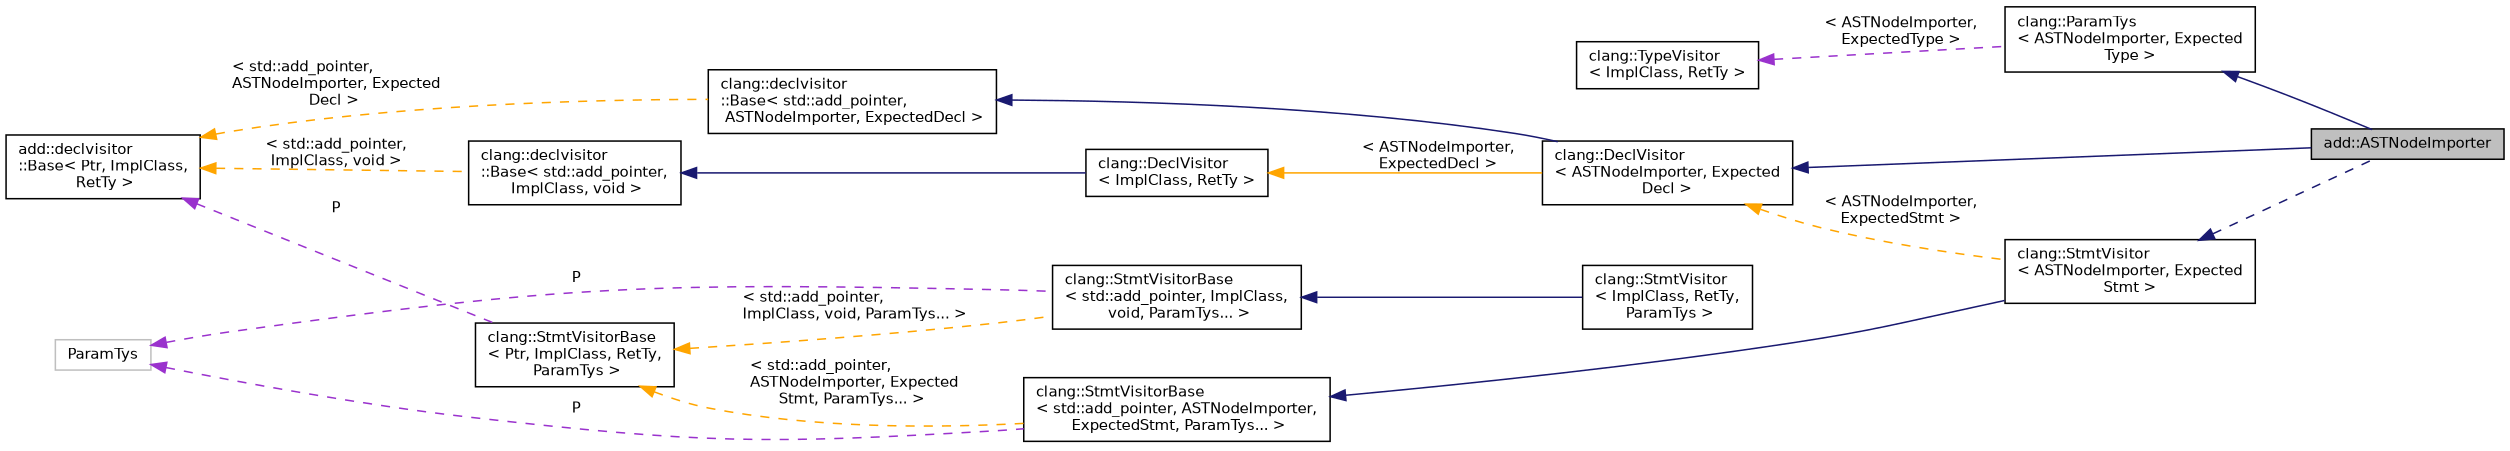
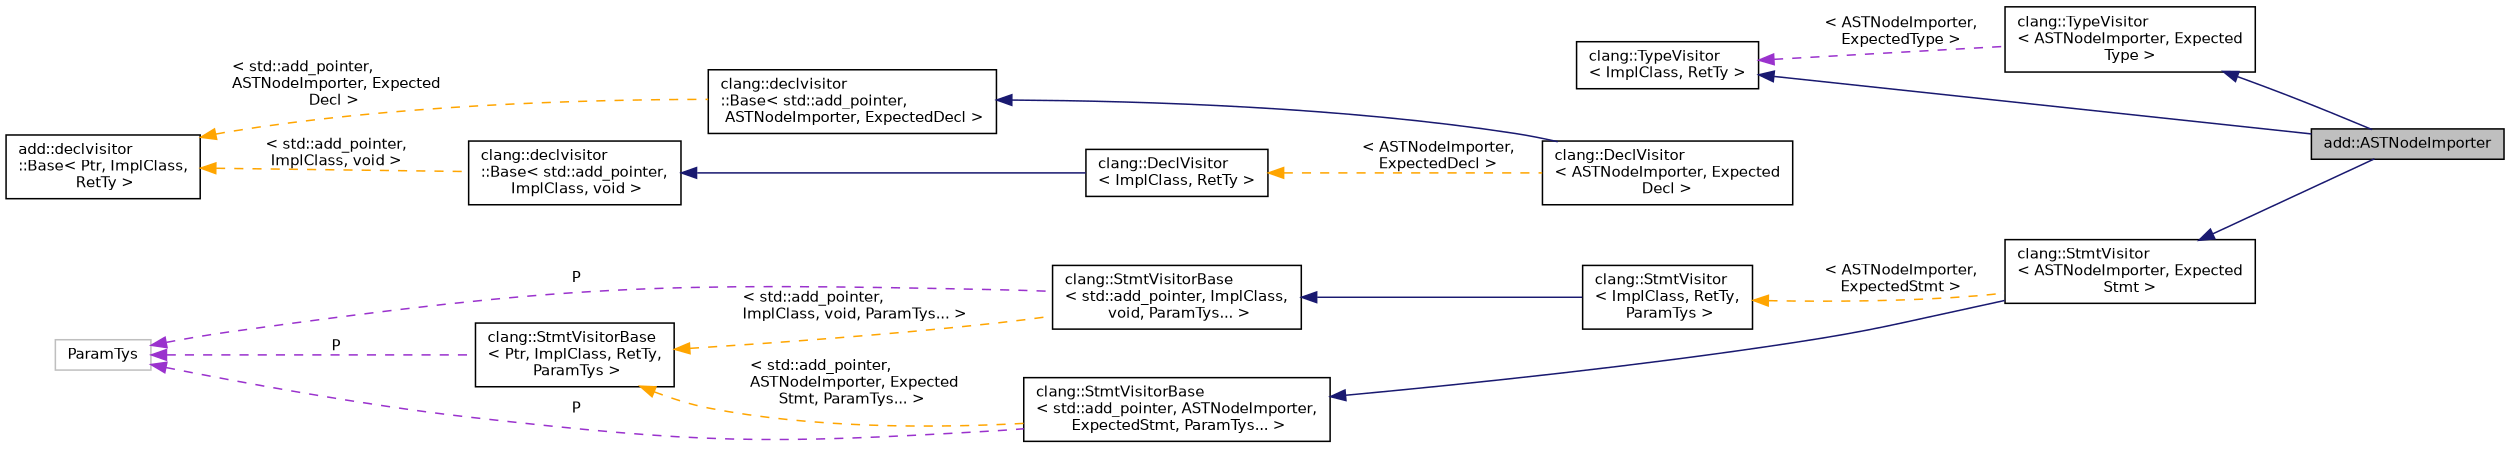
(2130, 39) -> (2130, 39)
(2060, 158) -> (2043, 105)
(1413, 173) -> (1413, 173)
(2294, 196) -> (2294, 196)
(1881, 241) -> (1887, 300)
(346, 264) -> (321, 355)
